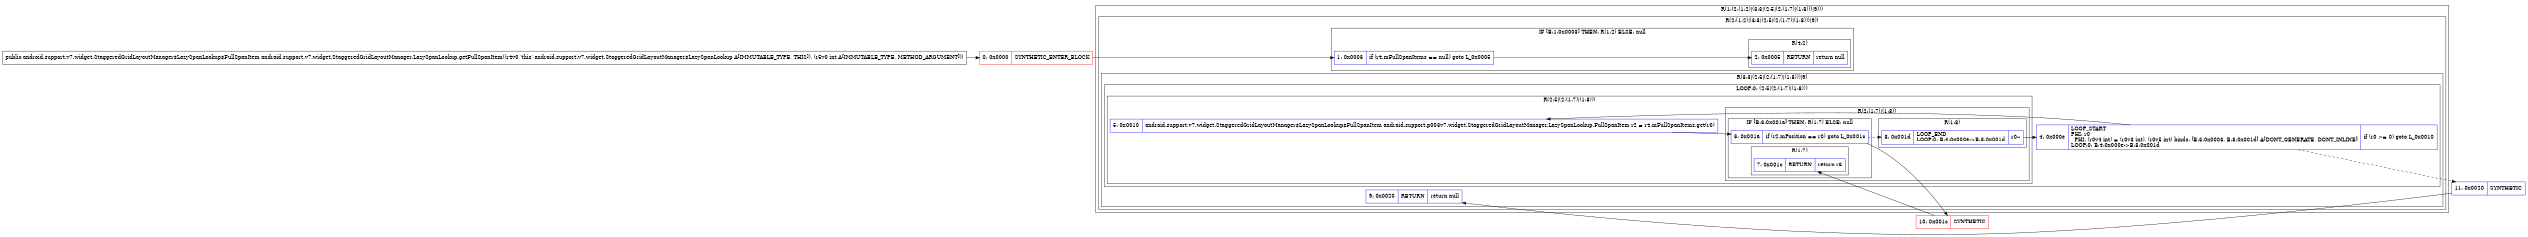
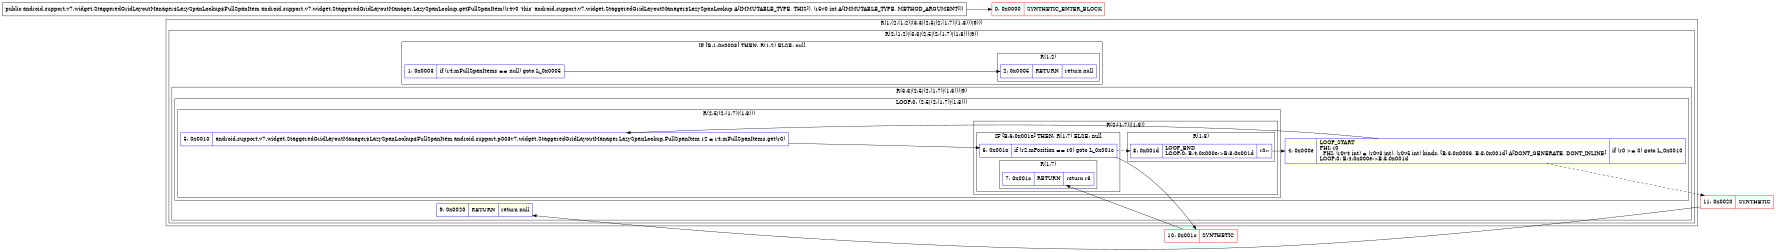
(1800, 44) -> (1048, 57)
(1211, 58) -> none
(2488, 188) -> (1737, 202)
